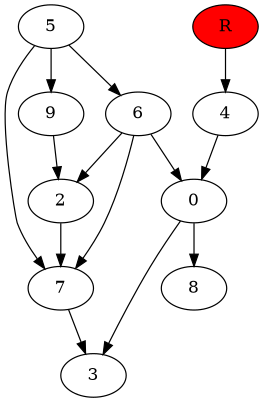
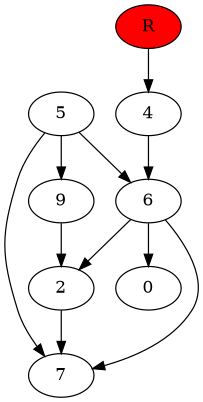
(212, 152) -> (148, 152)
(194, 288) -> none
(93, 375) -> none
